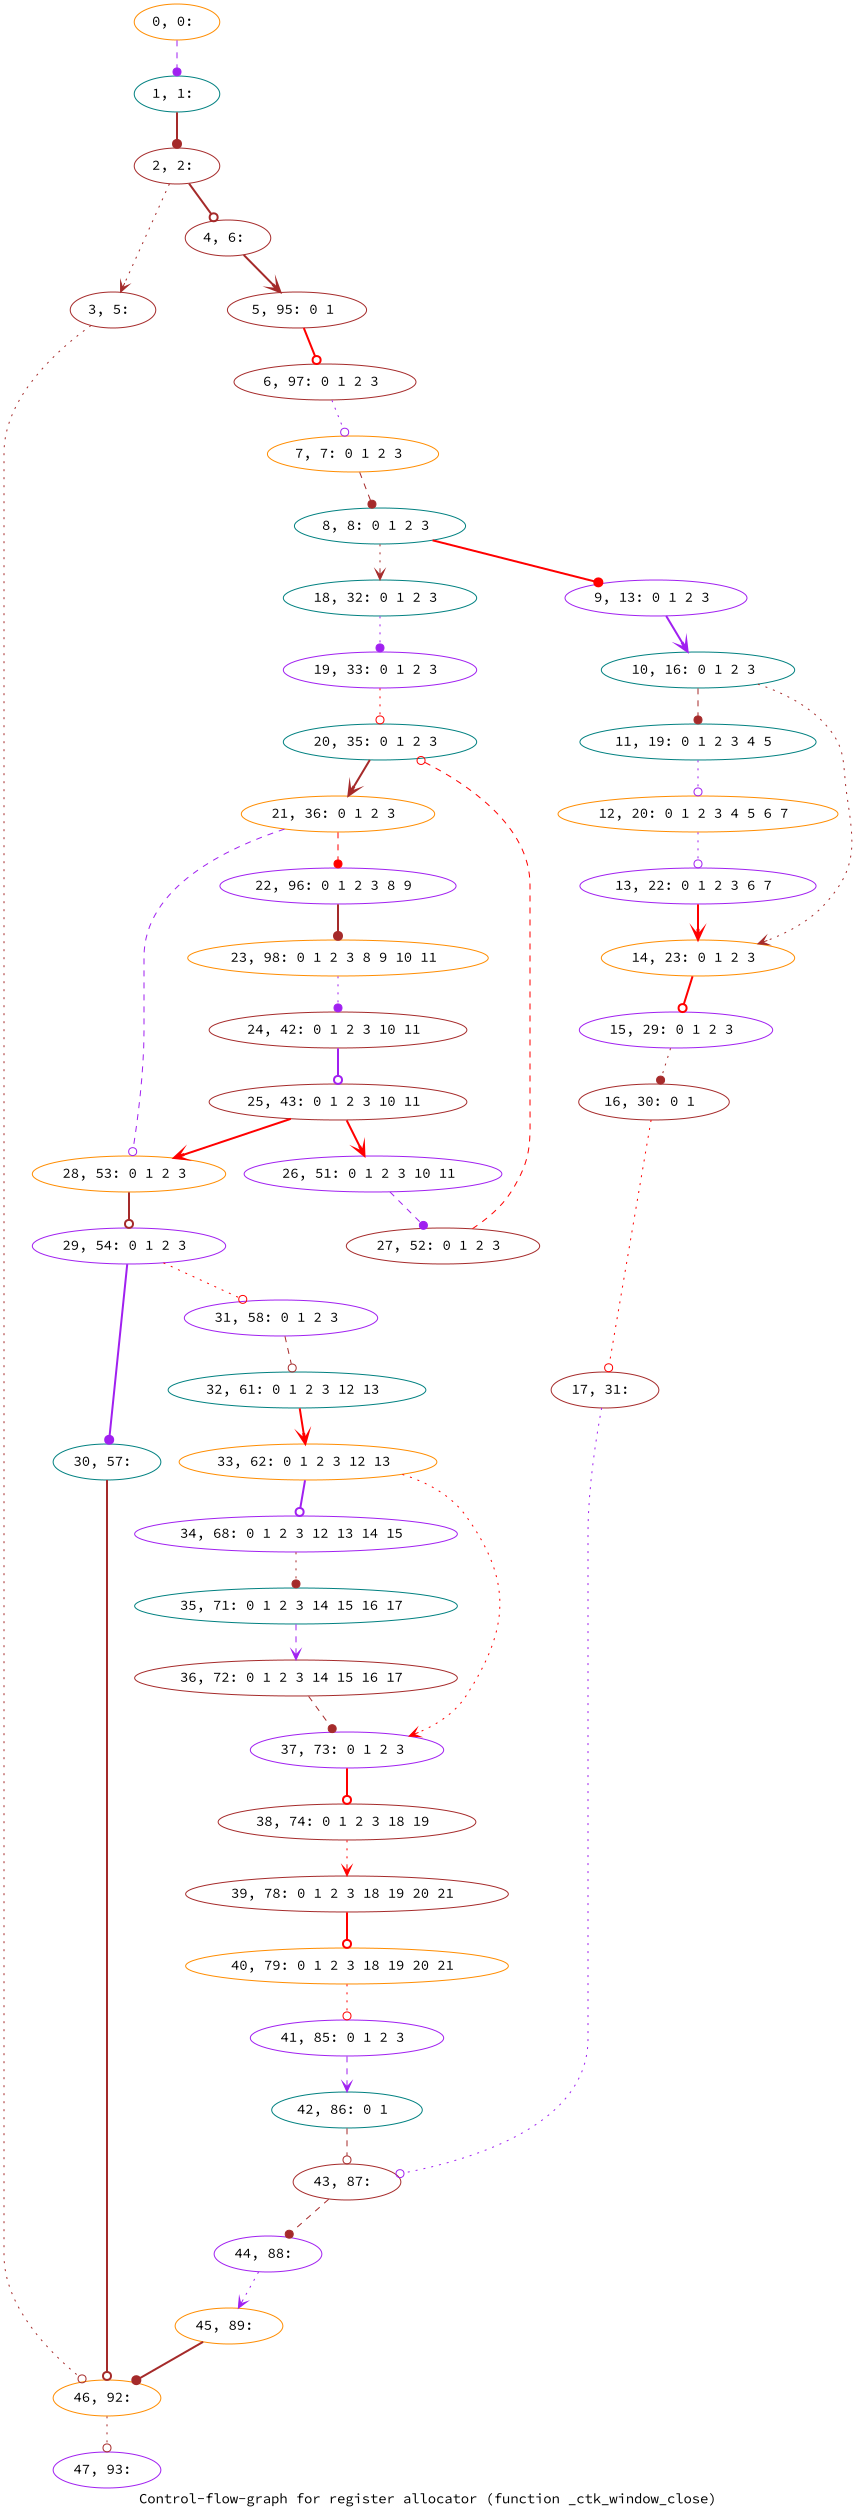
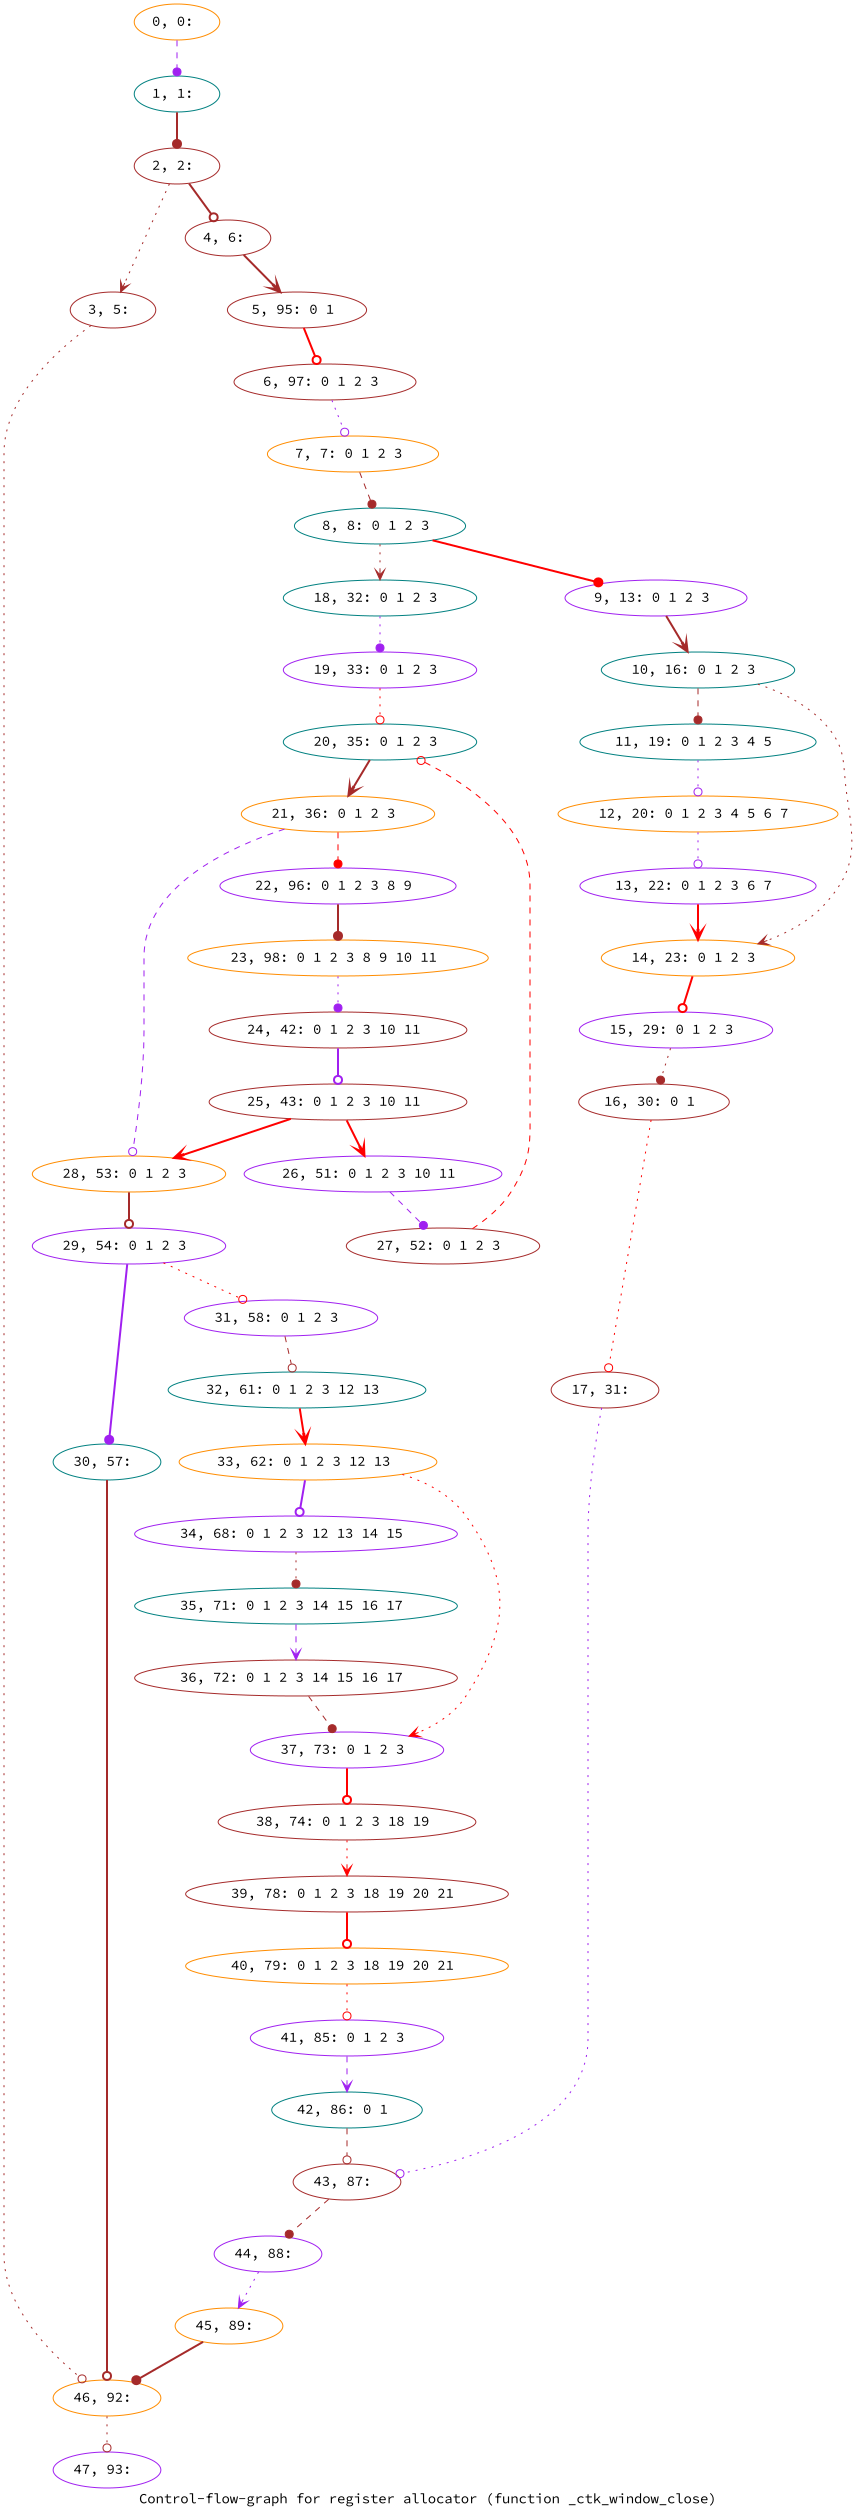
(674, 630) -> (674, 630)
